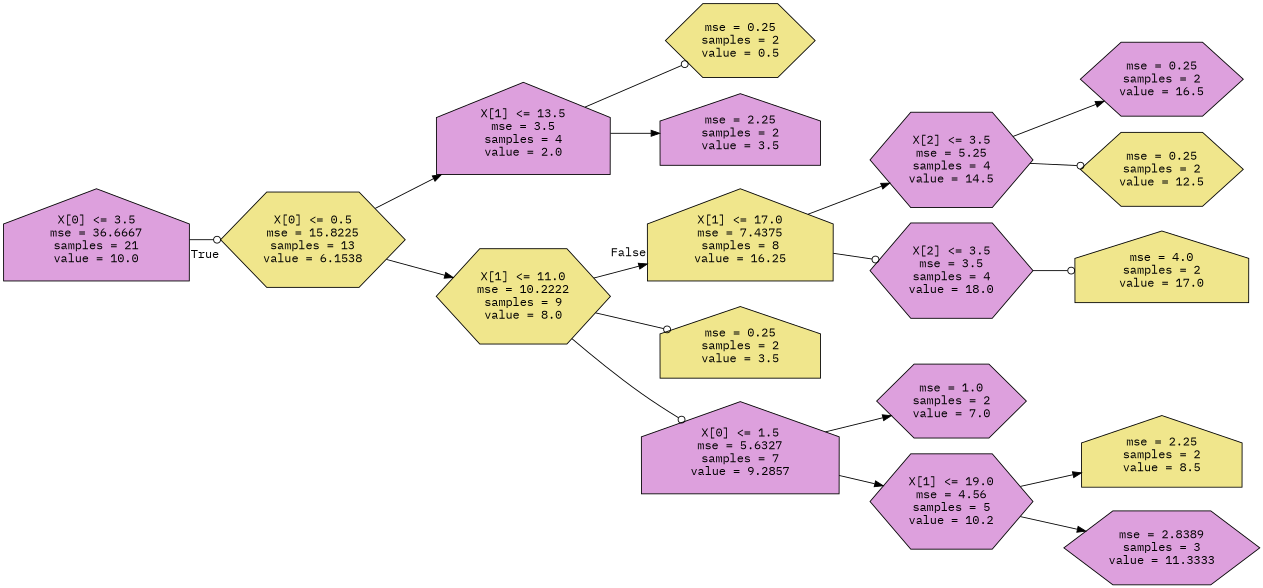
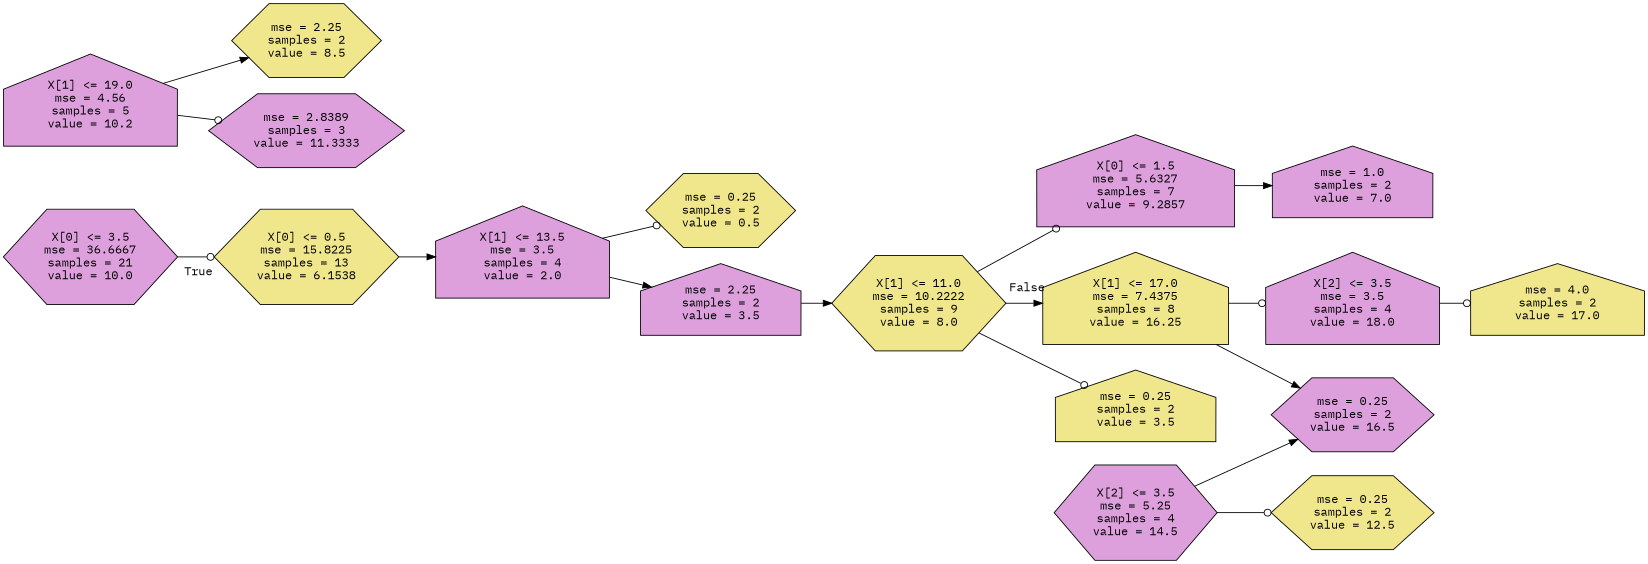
(845, 200) -> (1254, 364)
(96, 240) -> (90, 257)
(416, 267) -> (812, 303)
(951, 271) -> (1353, 303)
(951, 401) -> (1353, 186)
(1162, 455) -> (306, 41)
(857, 480) -> none
(951, 502) -> (90, 105)
(1049, 523) -> (196, 118)
